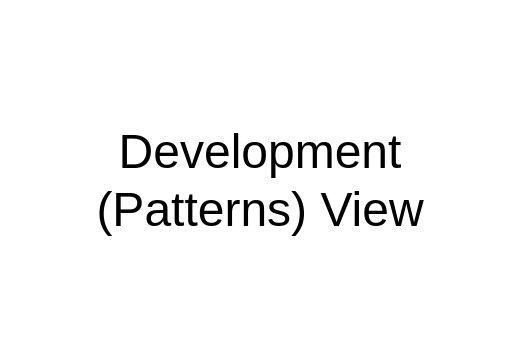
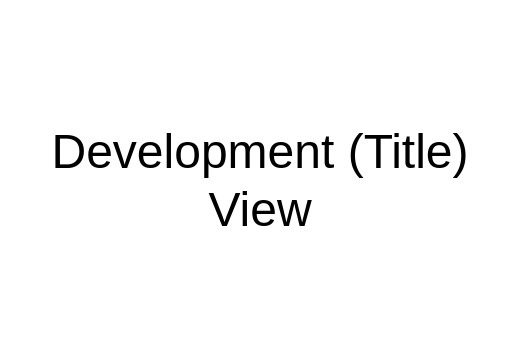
(261, 181) -> (261, 181)
